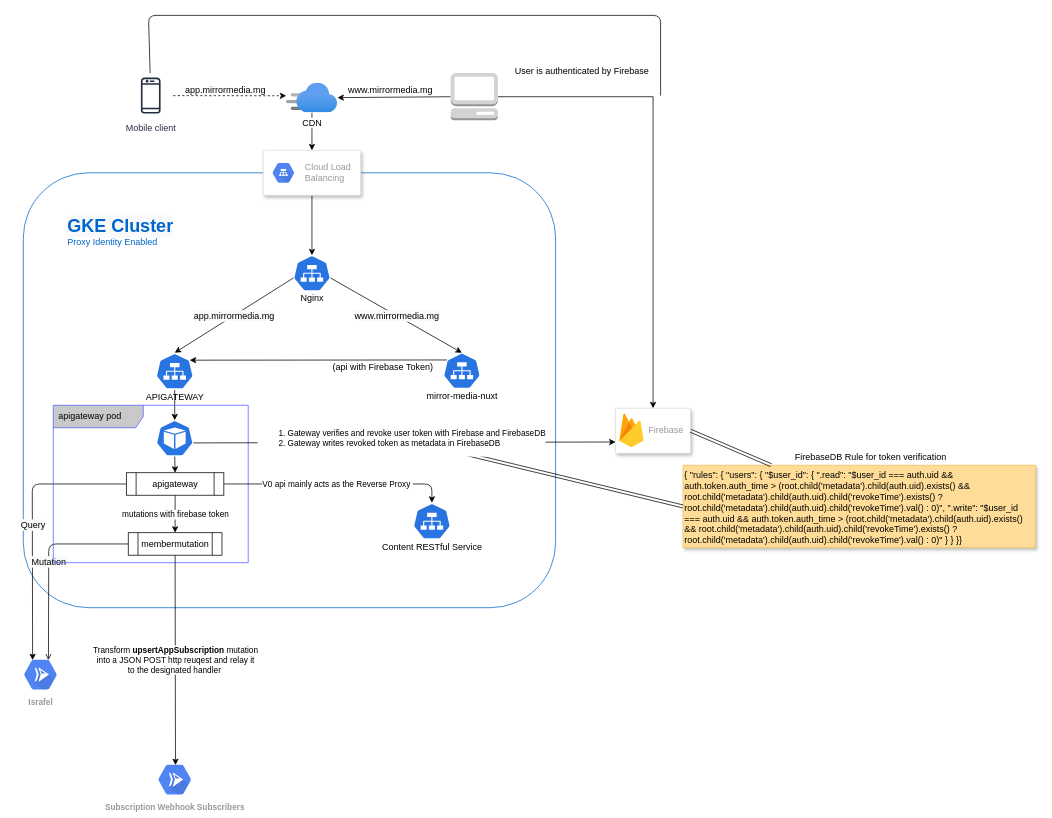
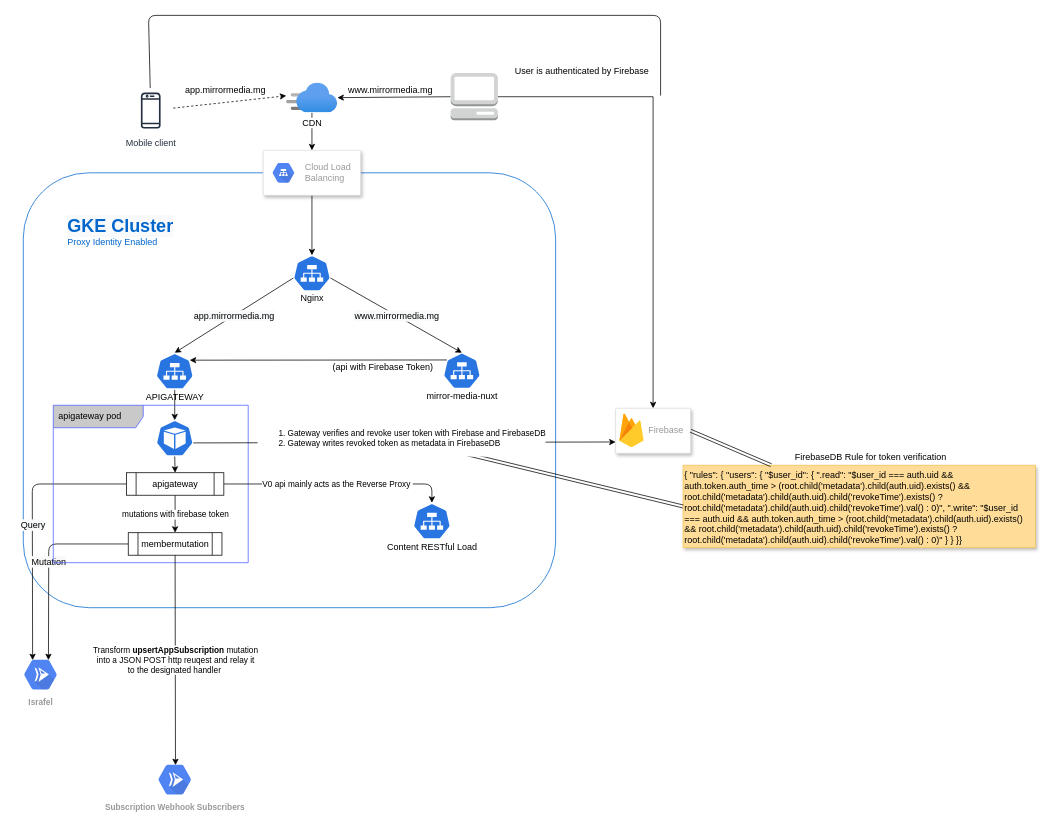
(150, 96) -> (150, 111)
(432, 547) -> (432, 547)
(48, 655) -> (48, 654)
